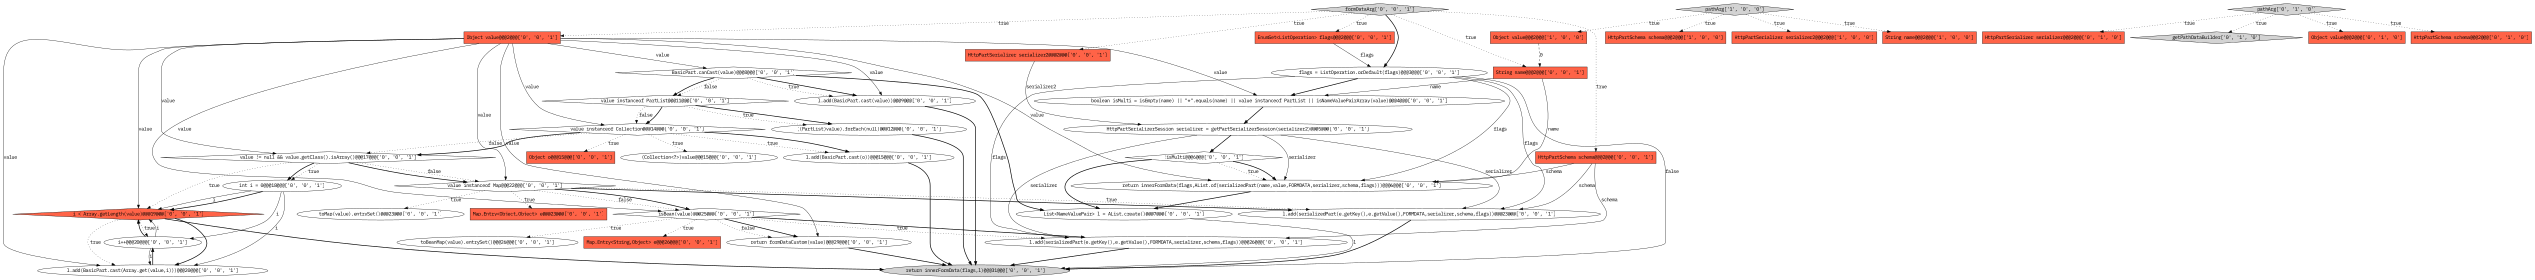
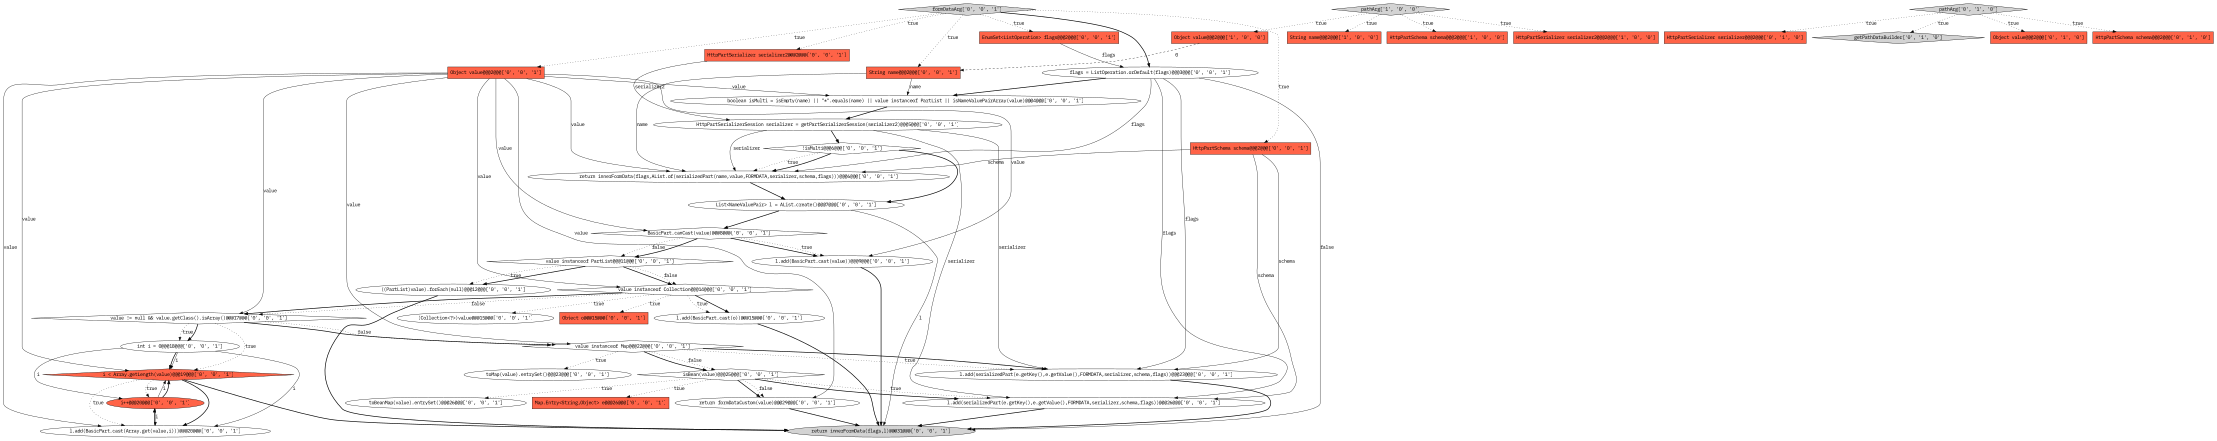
(957, 89) -> (753, 219)
(205, 173) -> none
(539, 214) -> none
(153, 242) -> (155, 403)
